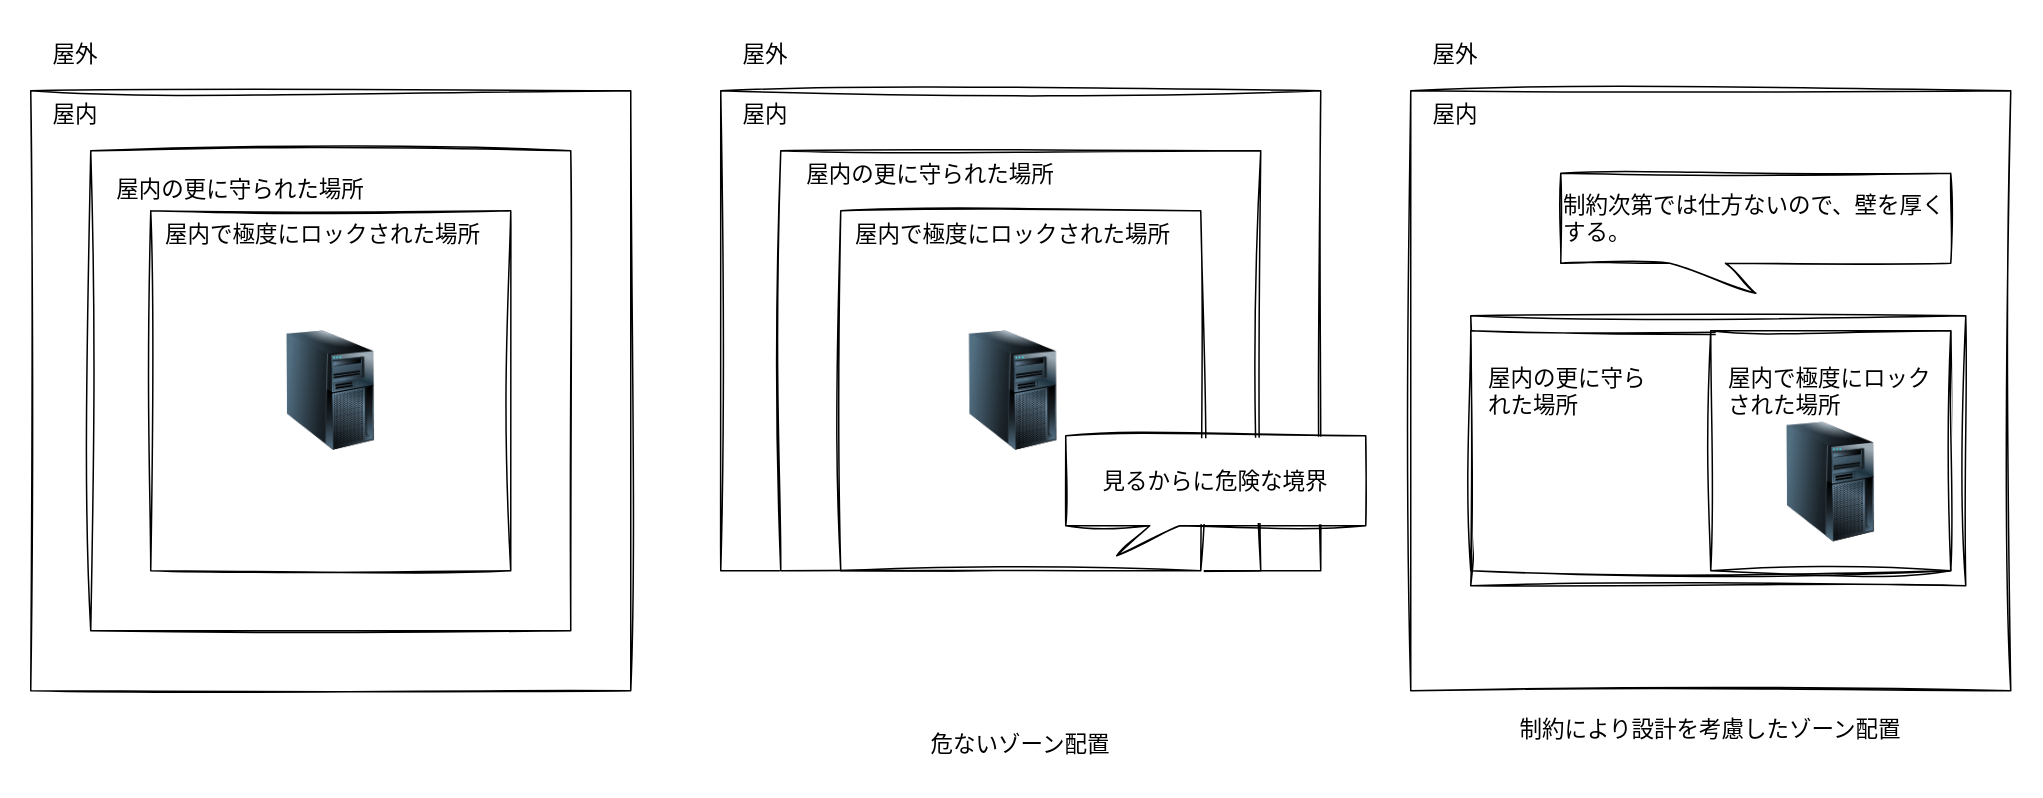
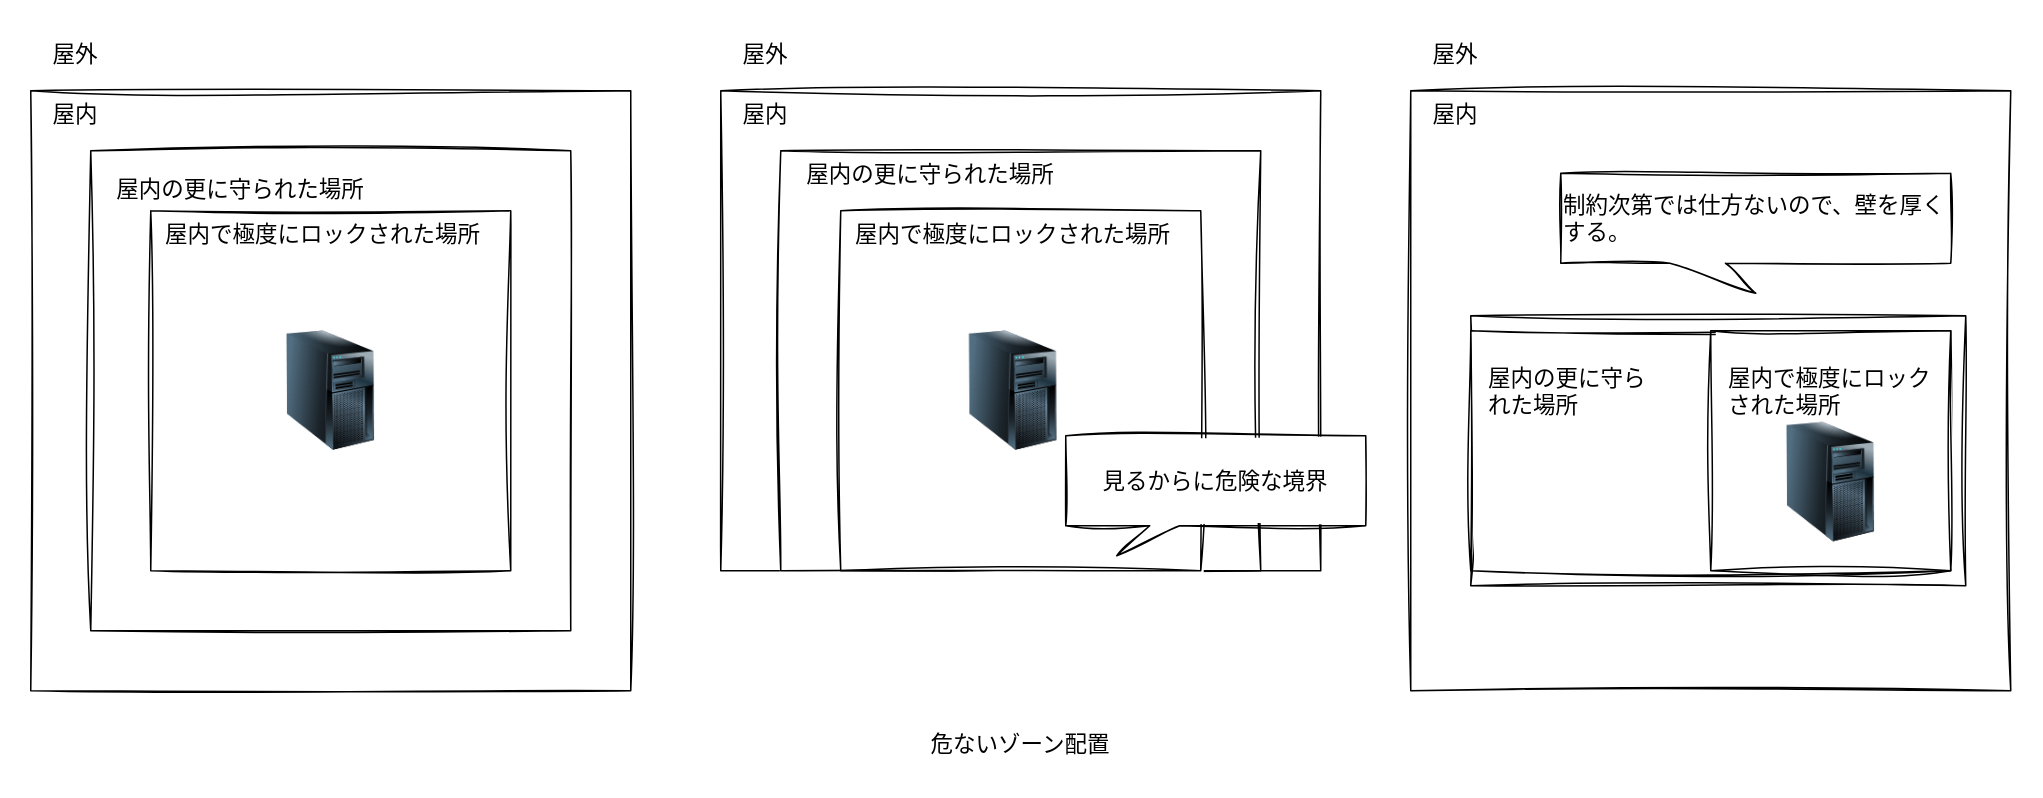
(1711, 728) -> none
